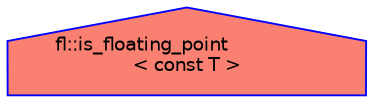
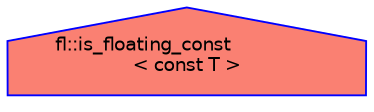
(187, 56) -> (187, 56)
